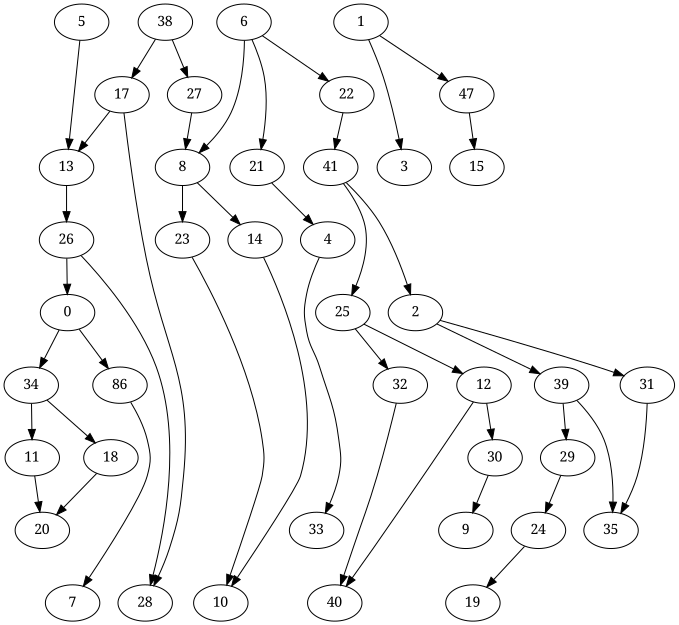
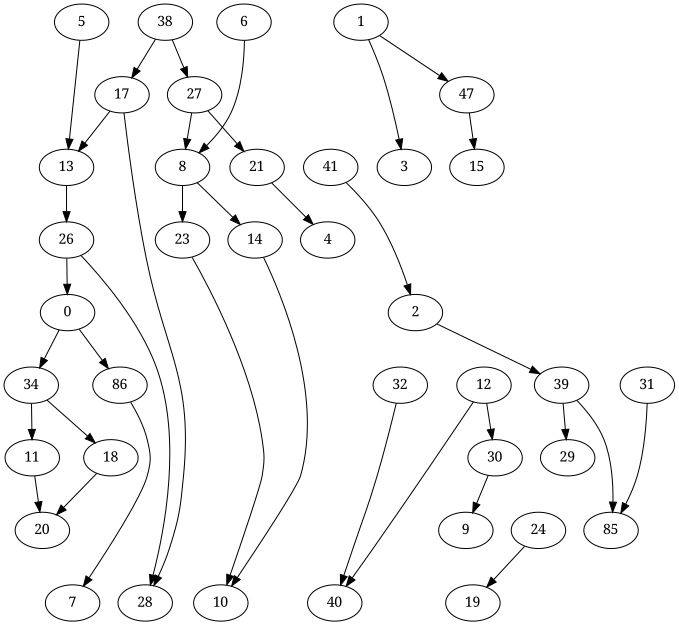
(266, 88) -> (218, 122)
(347, 95) -> none
(343, 313) -> none
(527, 345) -> none
(555, 489) -> none
(317, 530) -> none
(611, 530) -> (611, 530)
